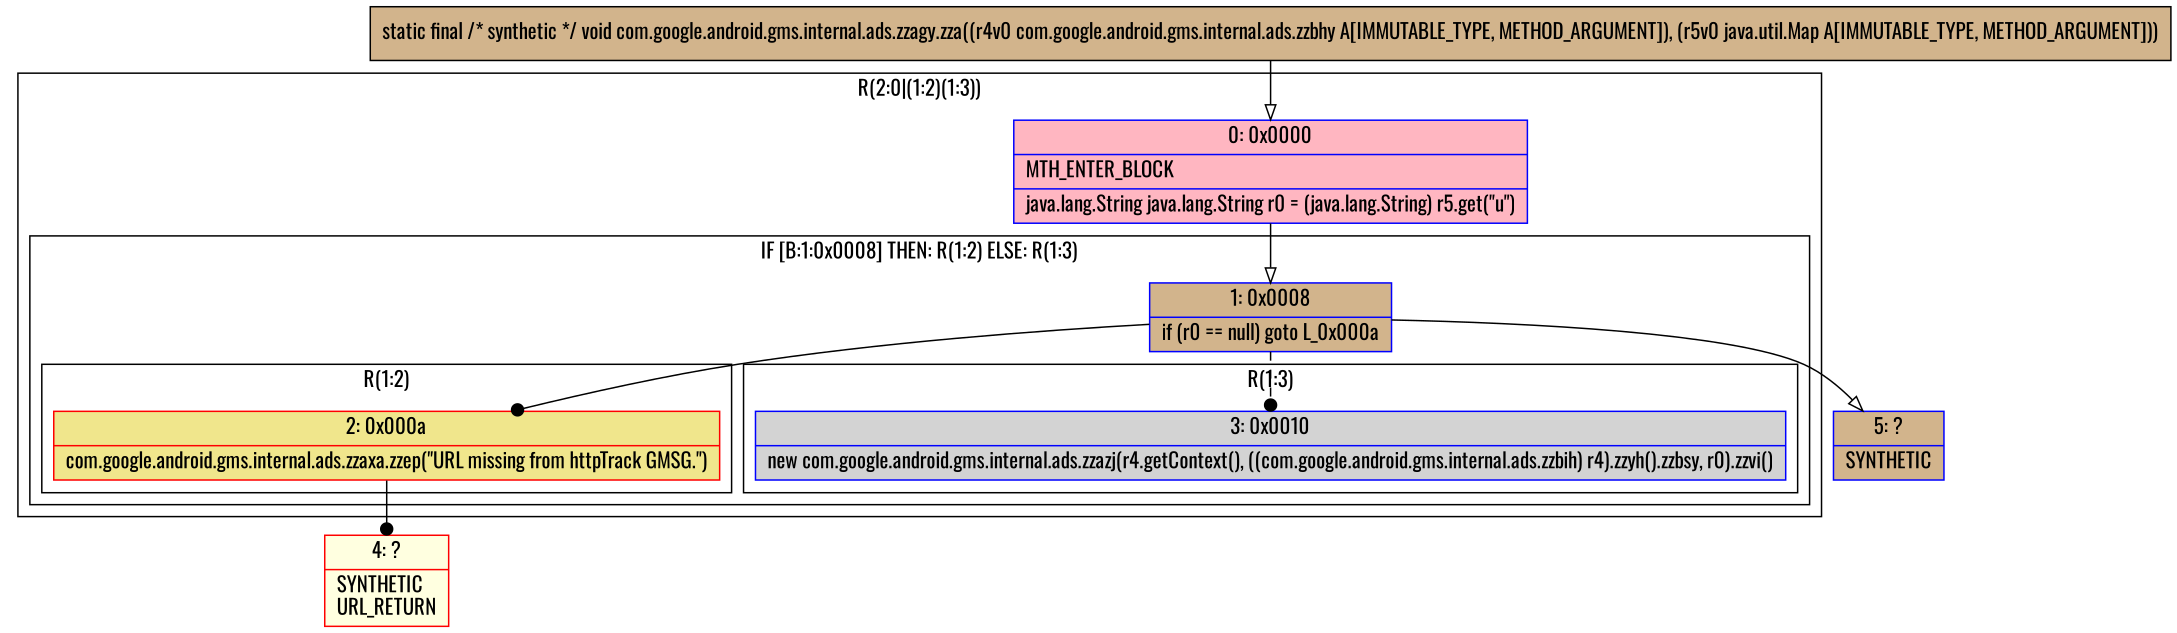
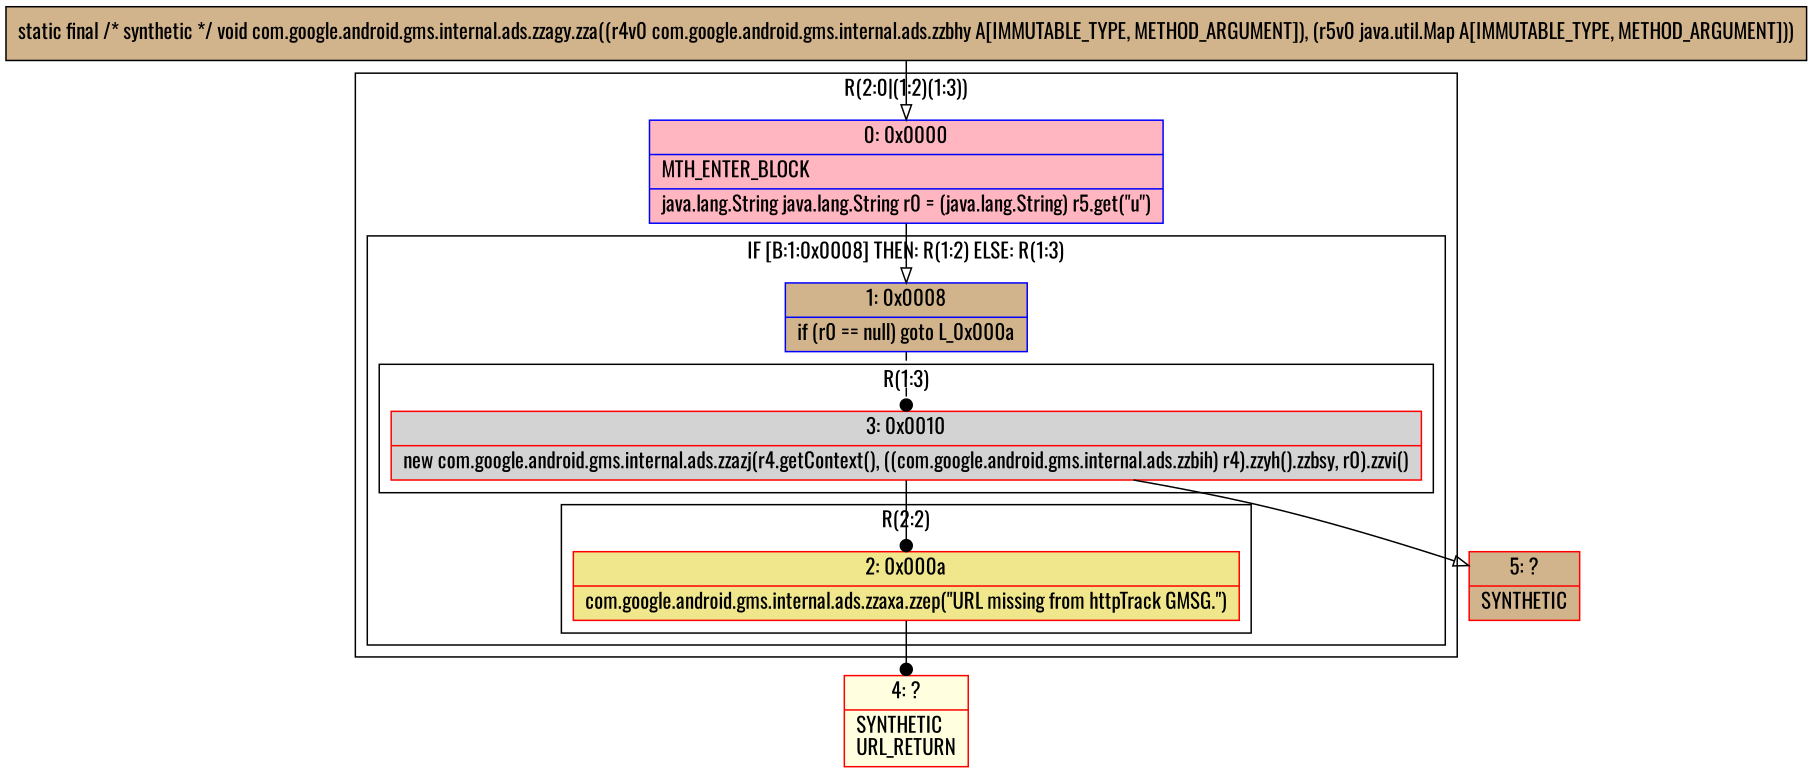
(1630, 332) -> (1295, 514)
(834, 351) -> (906, 514)
(387, 381) -> (906, 522)
(1271, 446) -> (906, 446)
(1889, 446) -> (1524, 586)
